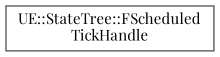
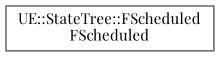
(110, 28) -> (110, 28)
